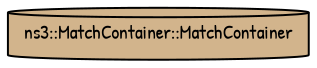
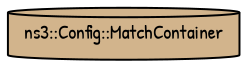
(158, 34) -> (124, 34)
